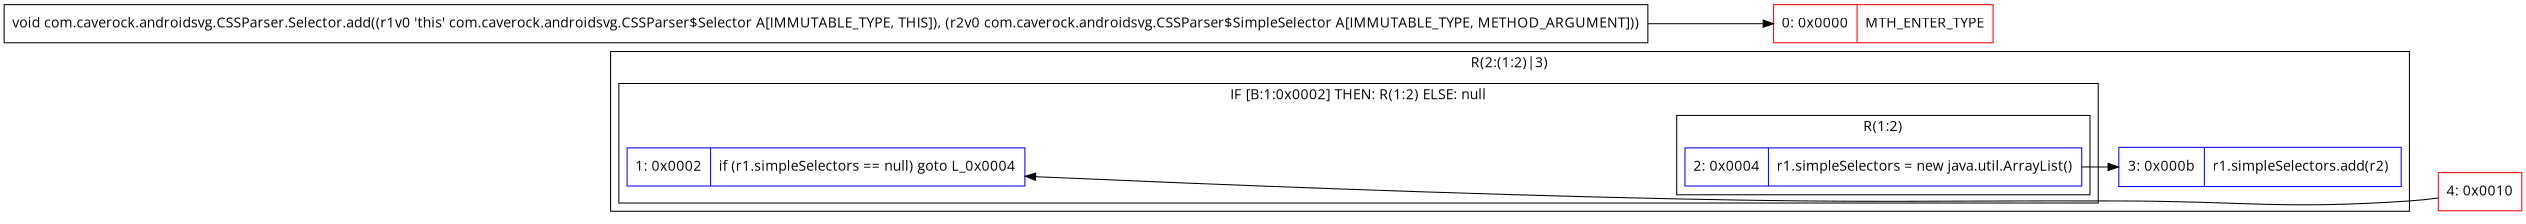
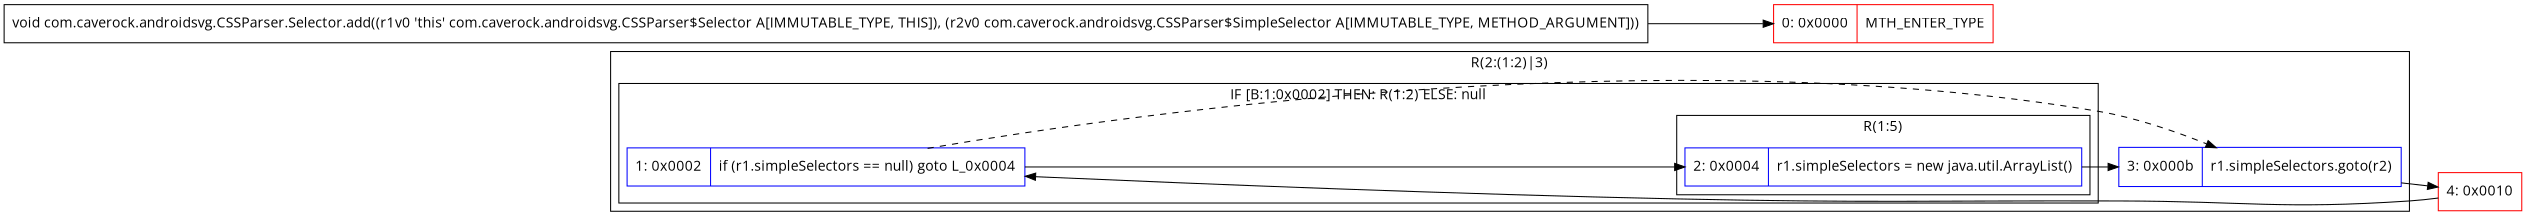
none -> (1408, 91)
(1883, 127) -> (1883, 127)
(2301, 166) -> (2302, 166)
none -> (1350, 167)
none -> (2416, 184)
